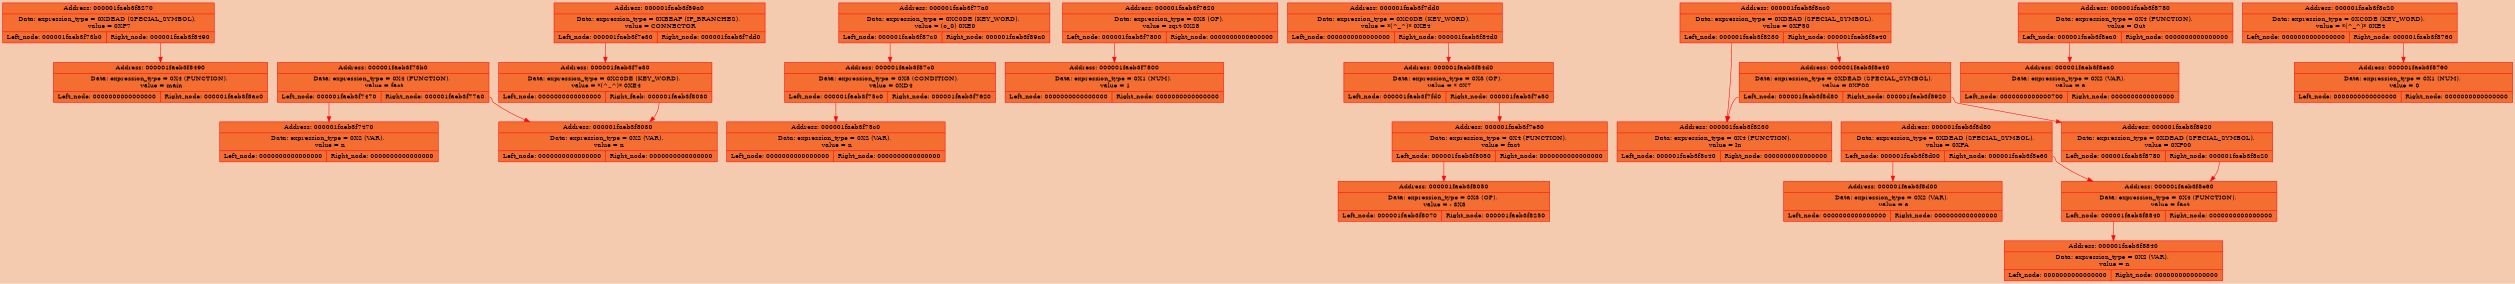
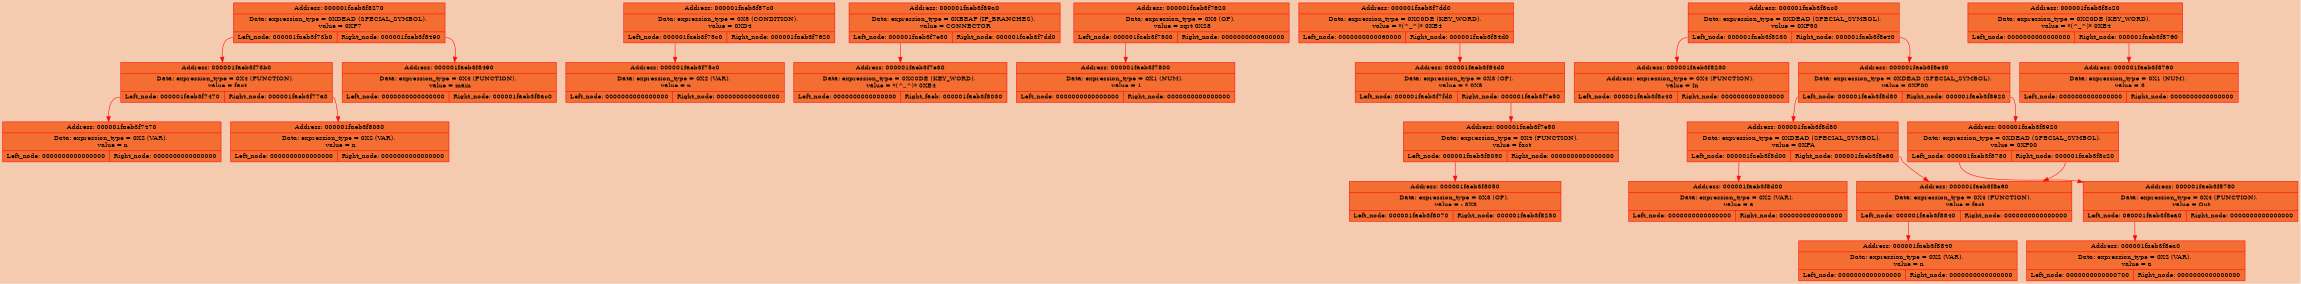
(944, 23) -> none
(1341, 37) -> (1352, 37)
(2070, 37) -> (2135, 216)
none -> (224, 45)
(1449, 86) -> (1460, 86)
(2403, 86) -> (2129, 86)
(1732, 105) -> (1795, 106)
(658, 111) -> none
(1724, 138) -> (1682, 79)
none -> (2015, 180)
